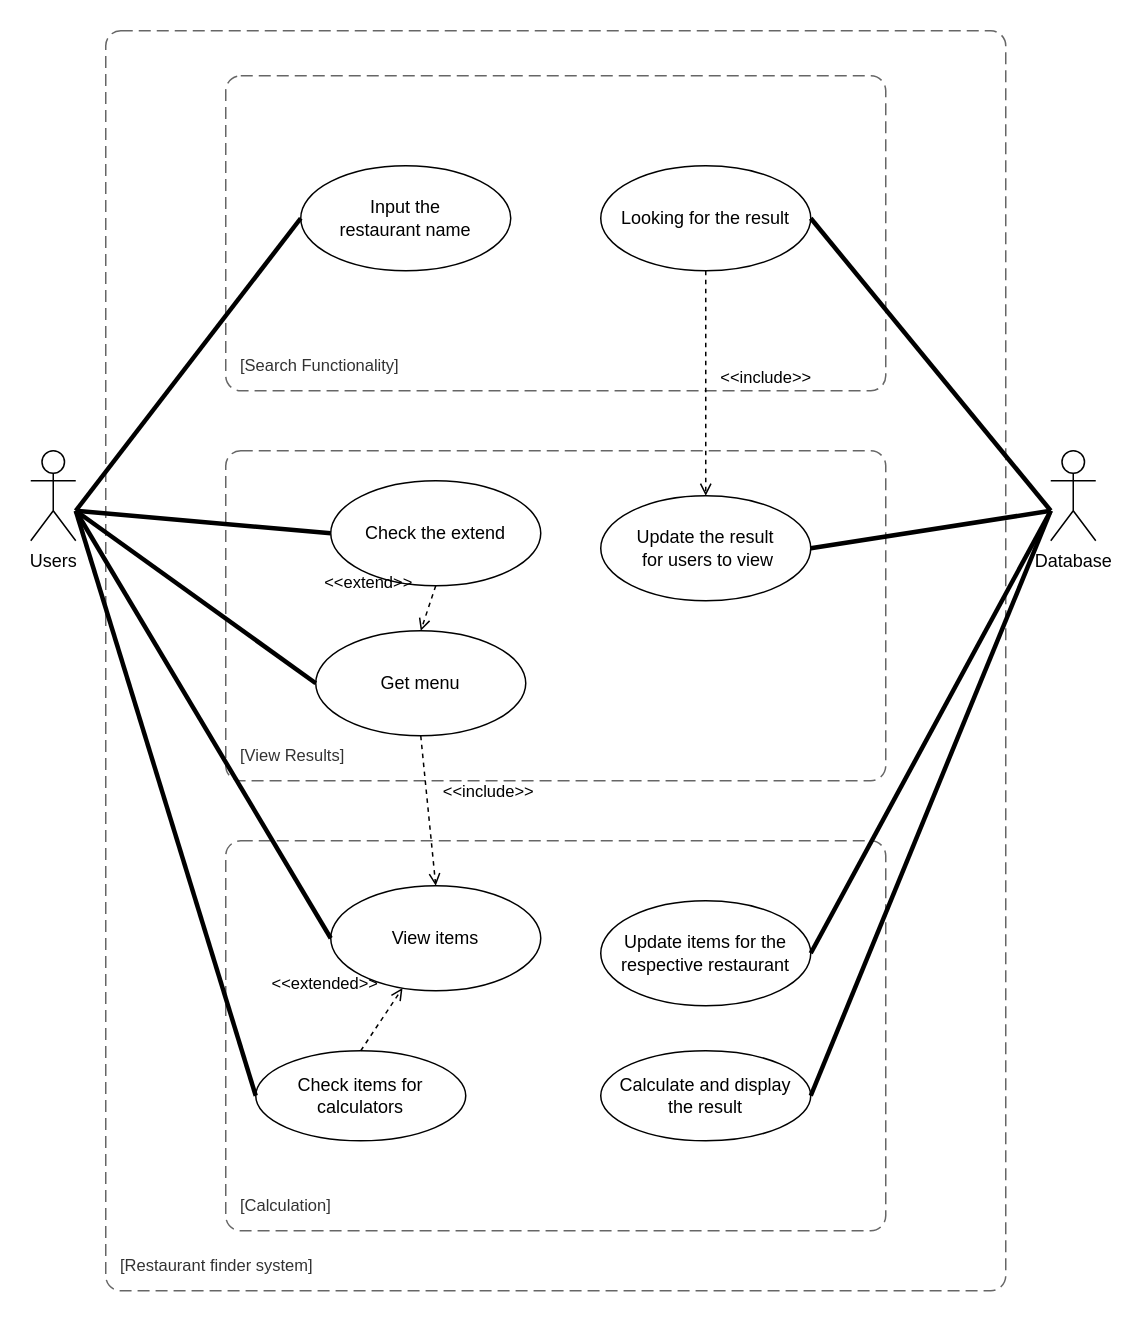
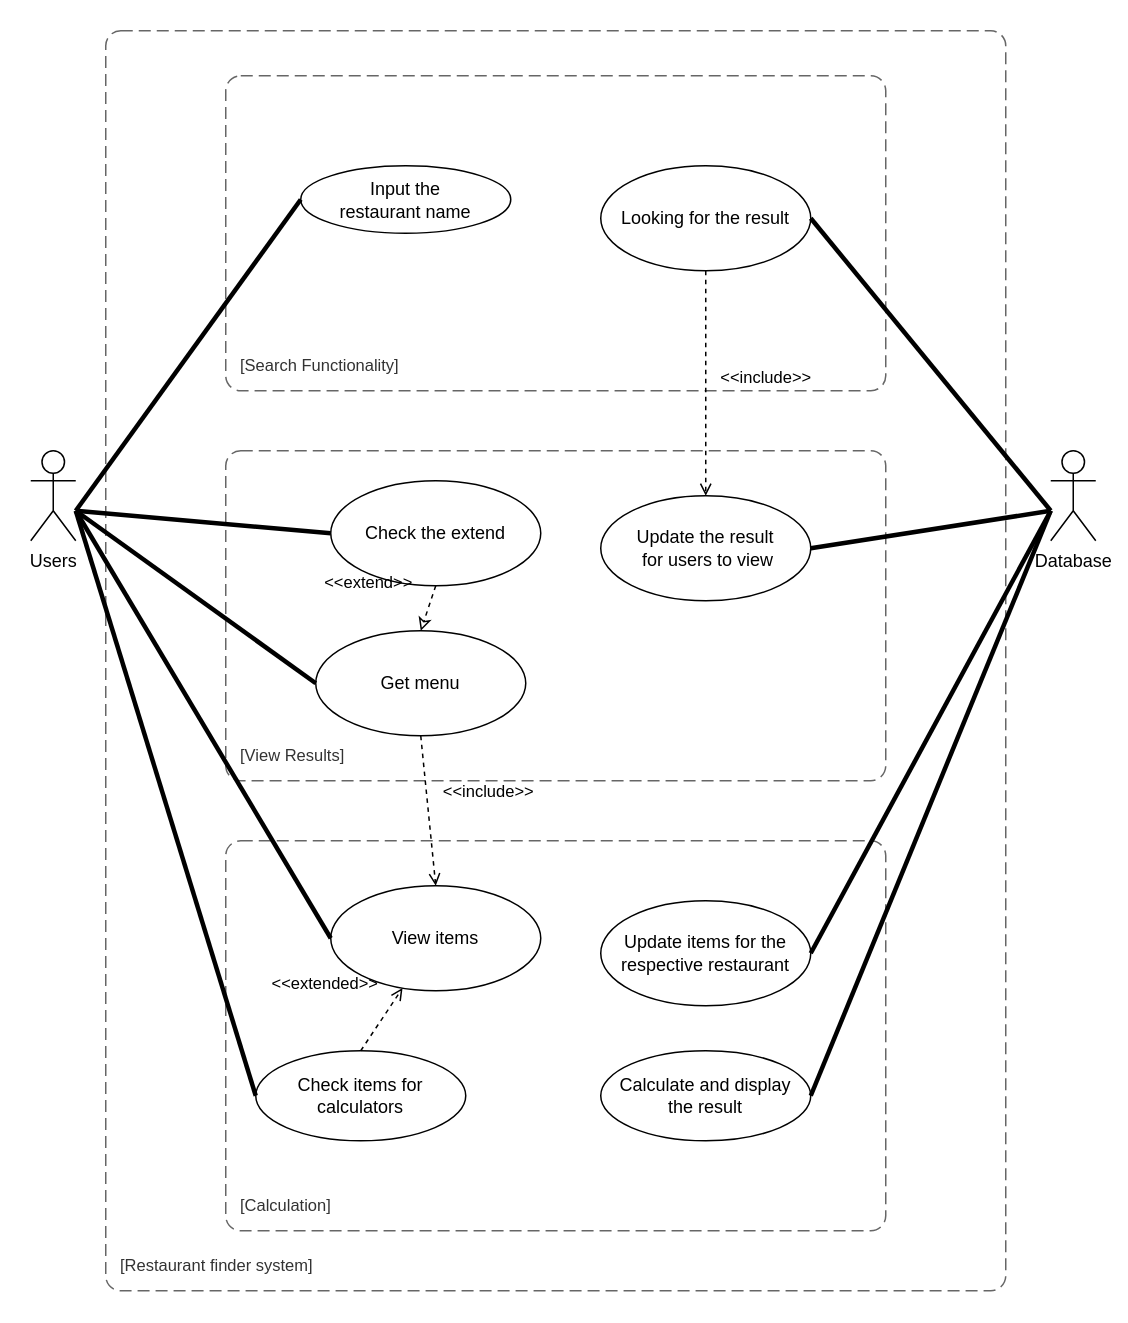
(406, 218) -> (406, 200)
(424, 621) -> (424, 620)
